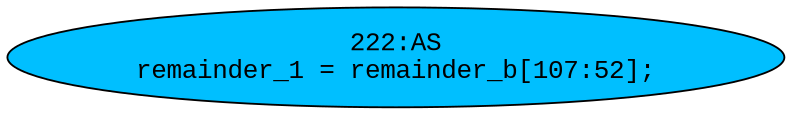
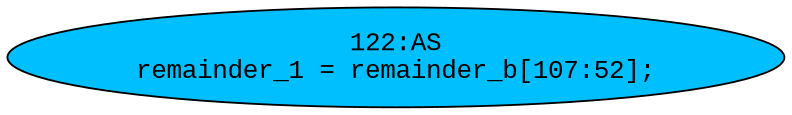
(396, 57) -> (396, 57)
